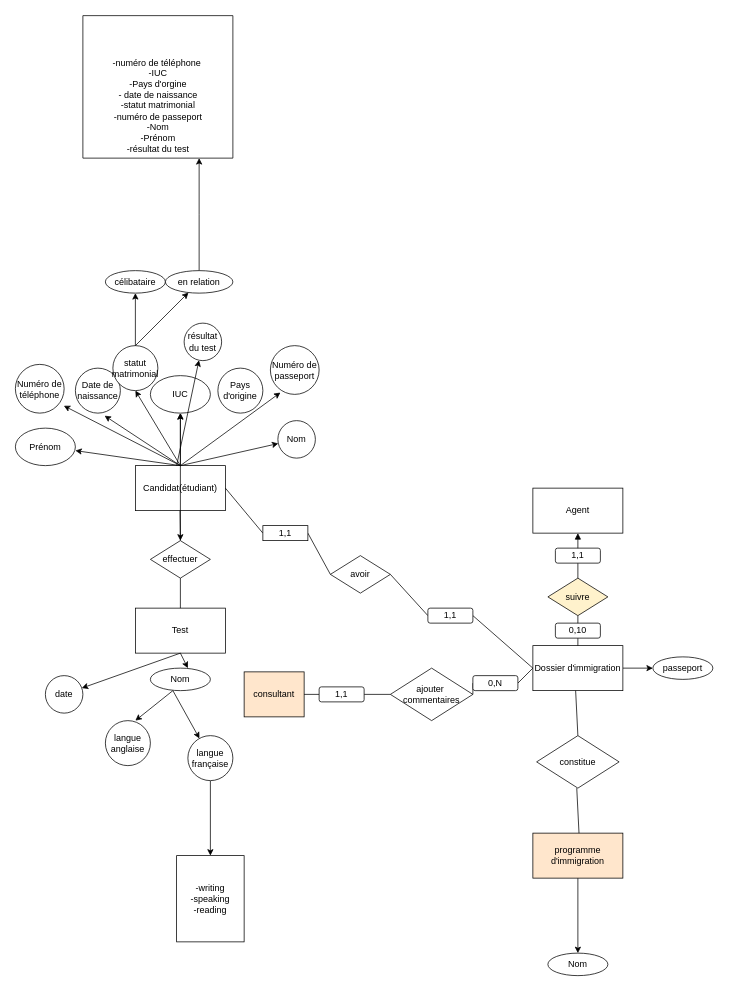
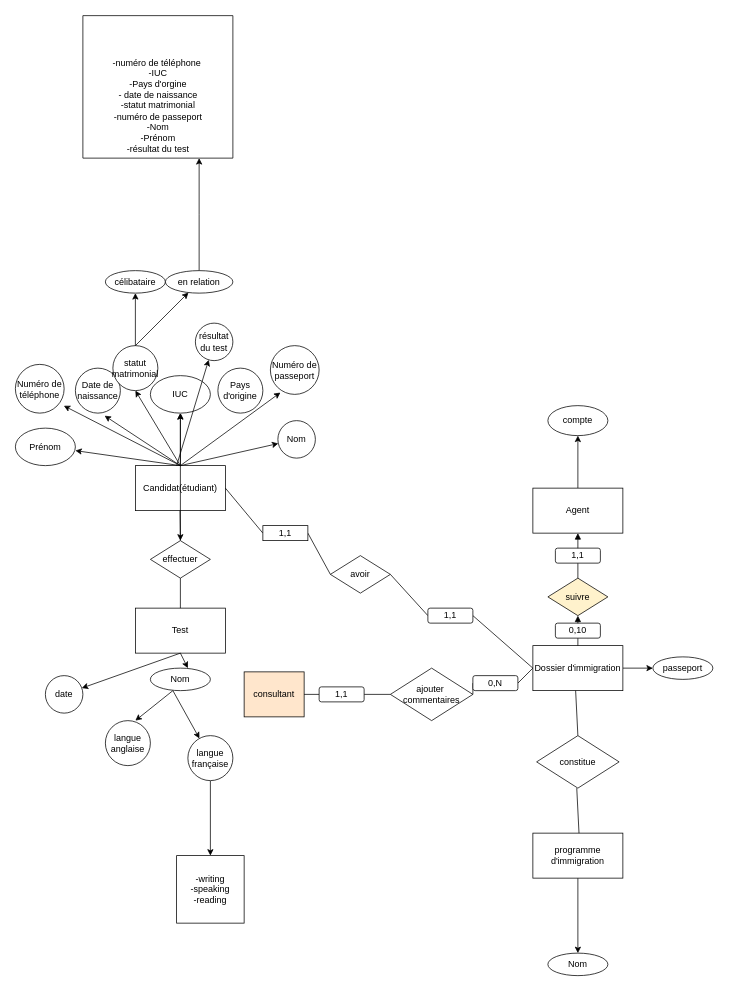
(203, 342) -> (214, 342)
none -> (578, 420)
none -> (578, 442)
(578, 619) -> (578, 623)
(578, 855) -> (578, 855)
(210, 899) -> (210, 889)
